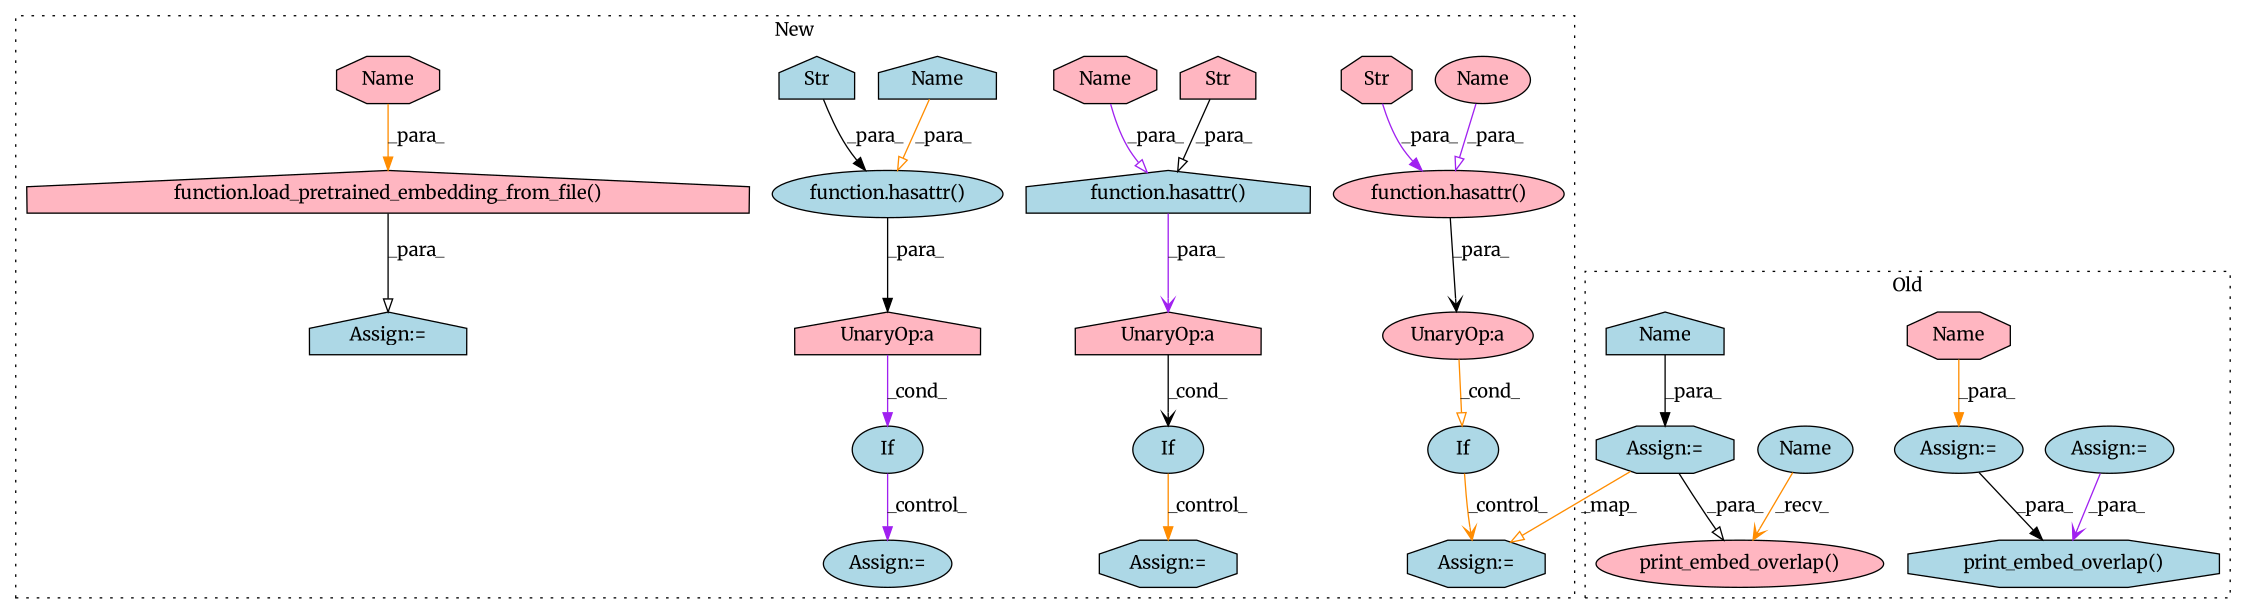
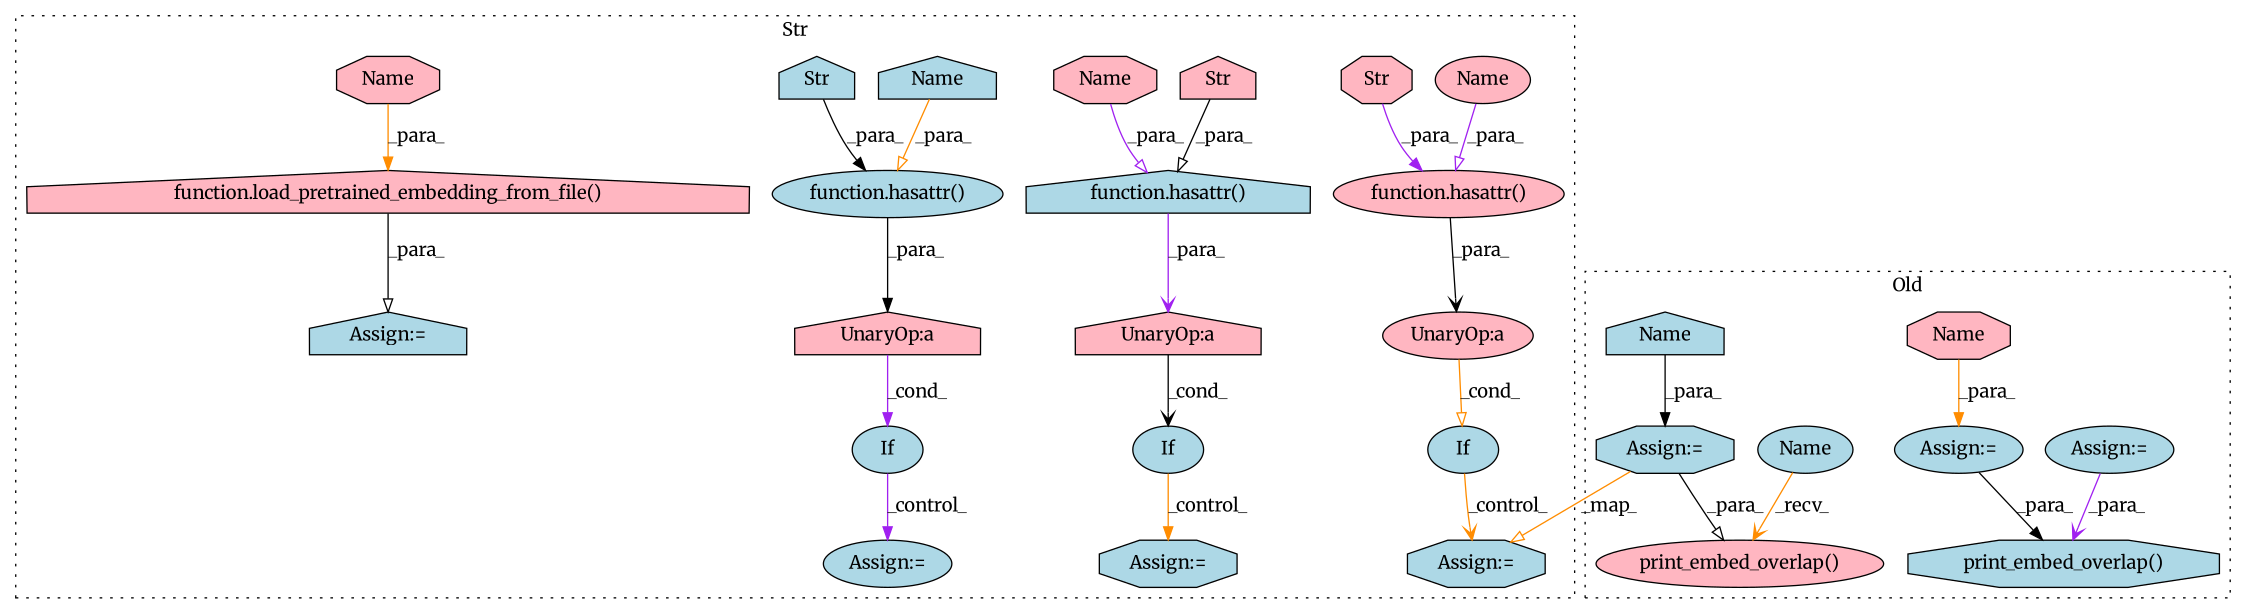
(795, 31) -> (795, 31)
